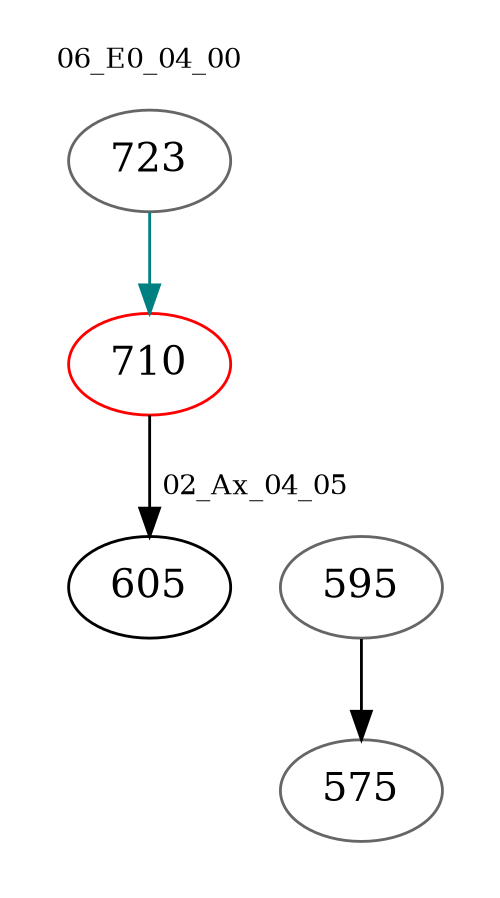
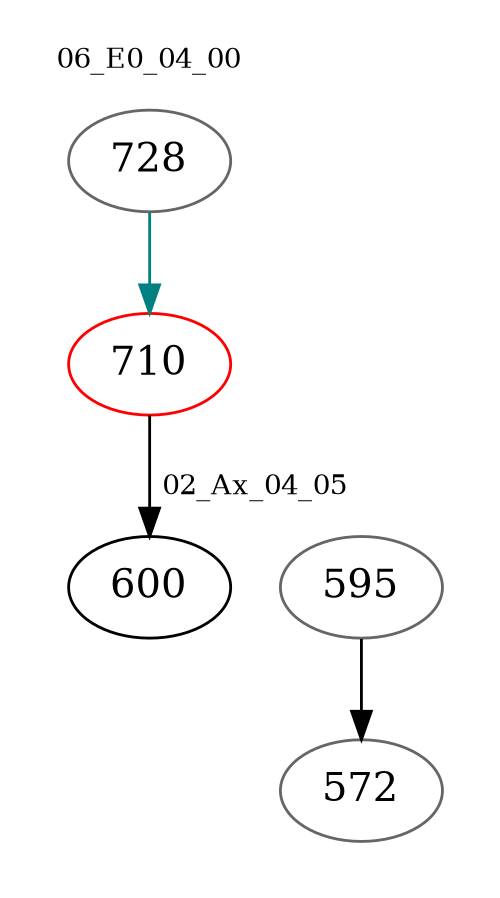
(150, 161) -> (150, 161)
(150, 587) -> (150, 587)
(361, 791) -> (361, 791)
